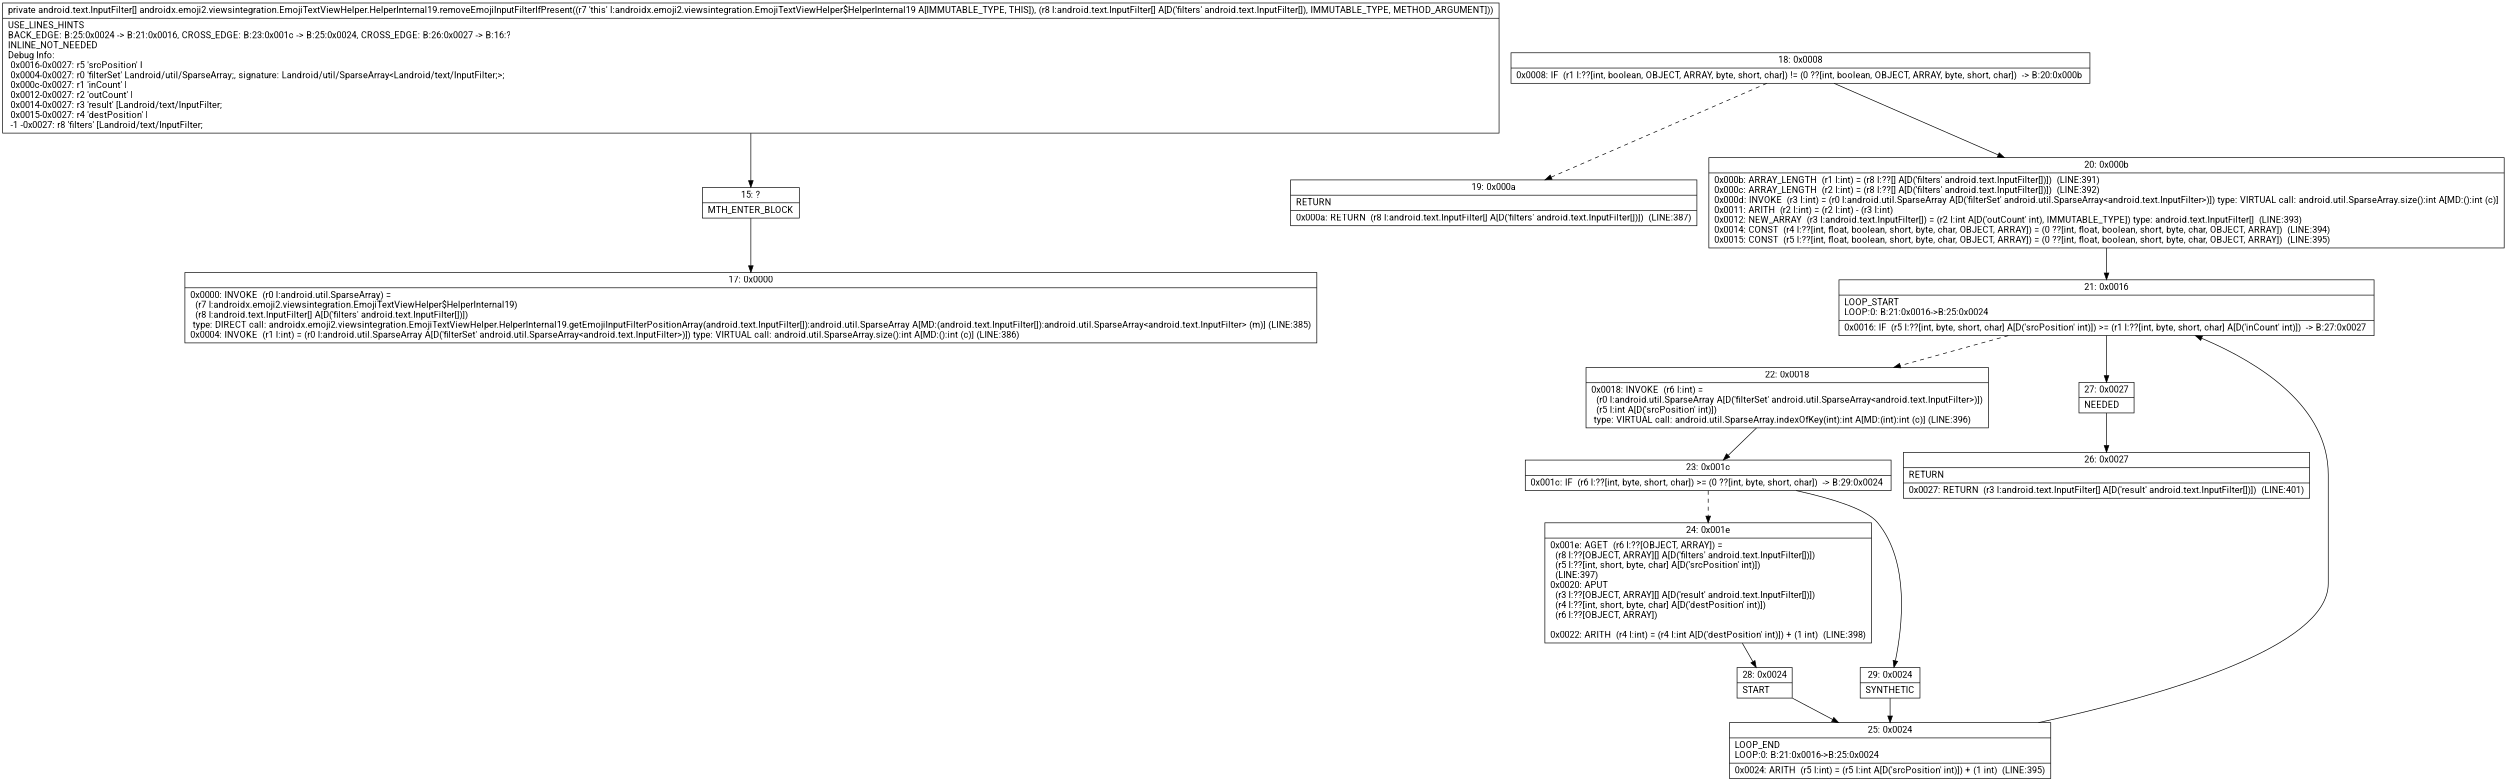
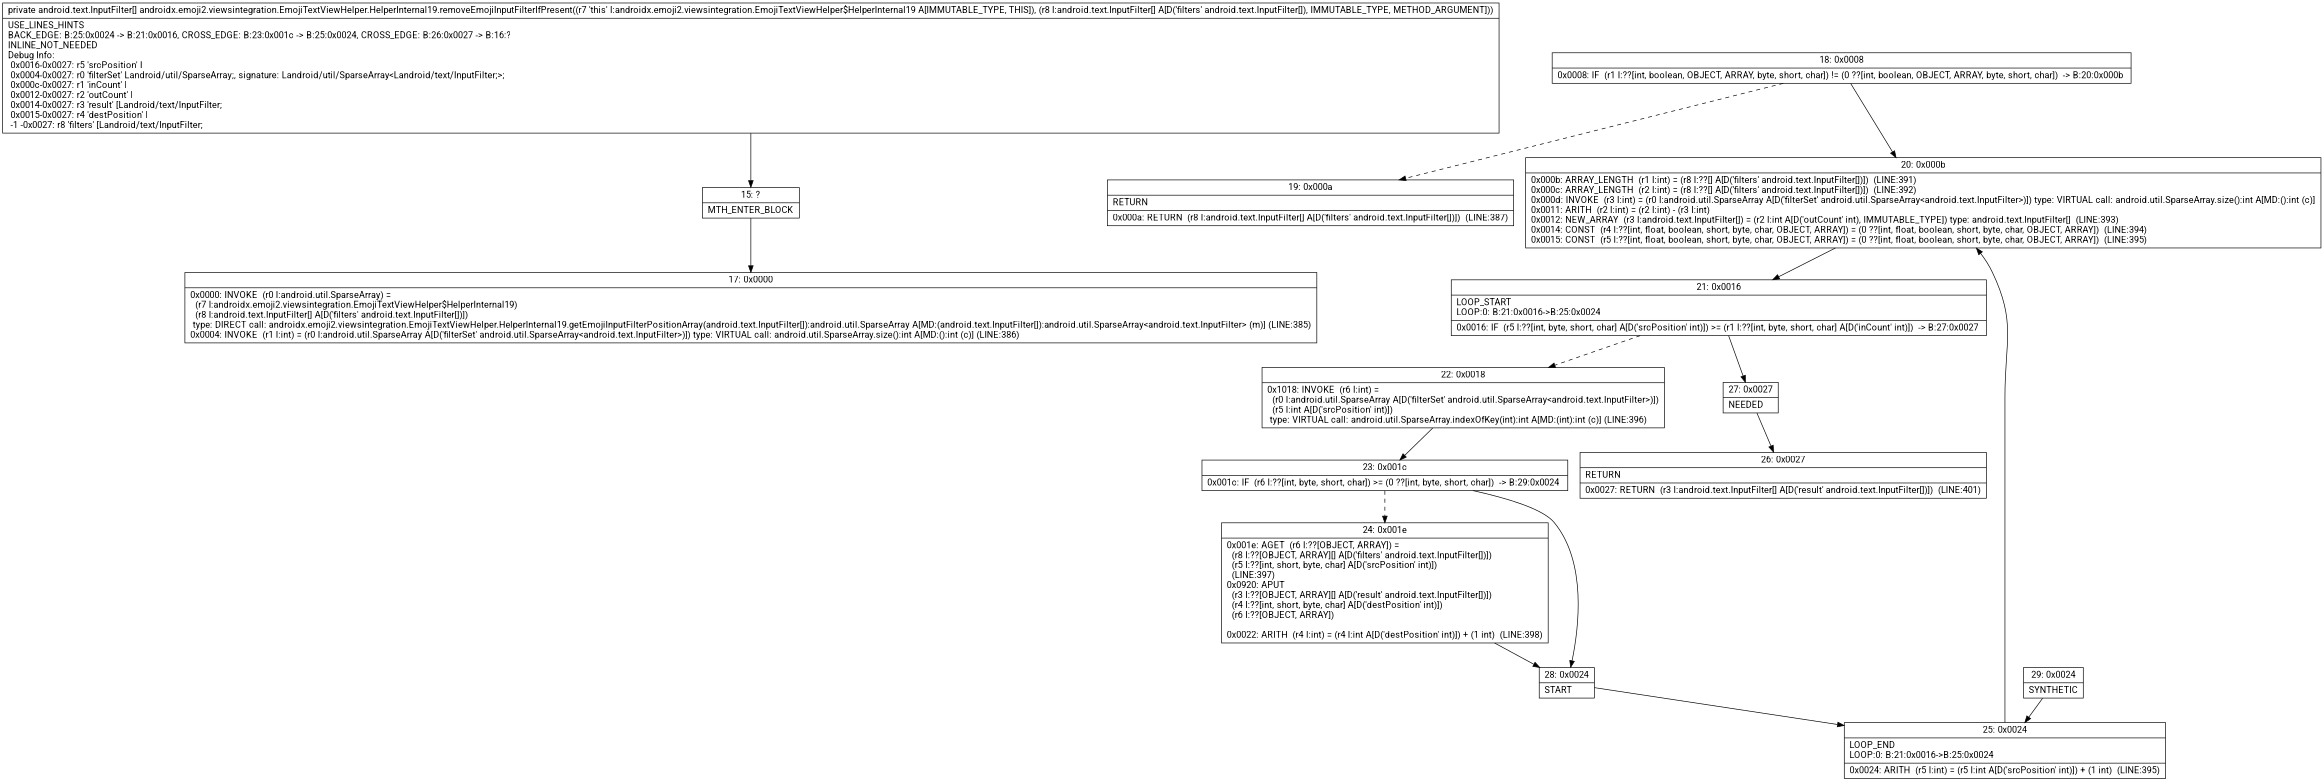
(1648, 390) -> (1324, 390)
(1891, 546) -> (1568, 546)
(1582, 585) -> (1258, 585)
(2324, 597) -> (2005, 485)
